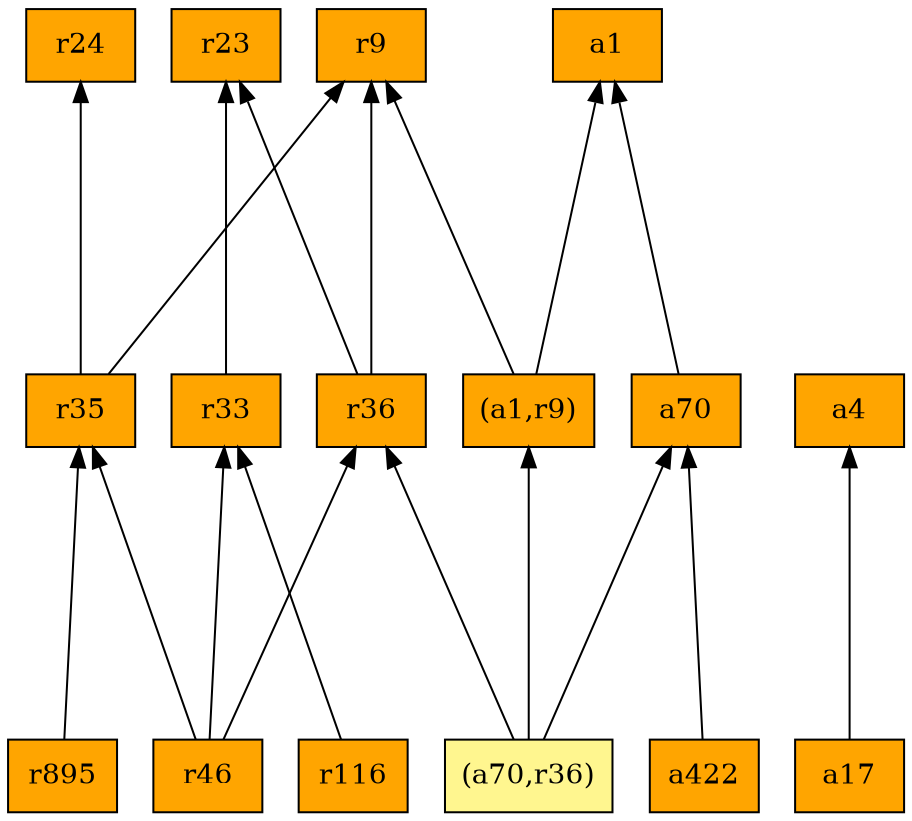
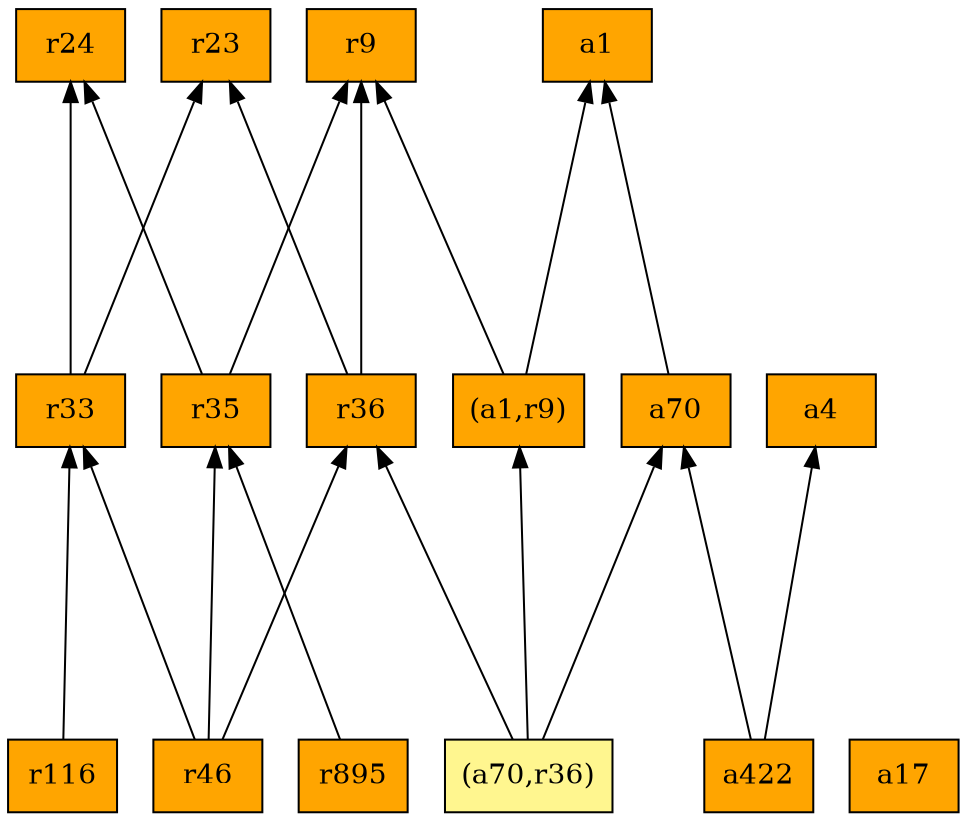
none -> (71, 238)
(850, 604) -> (788, 604)
